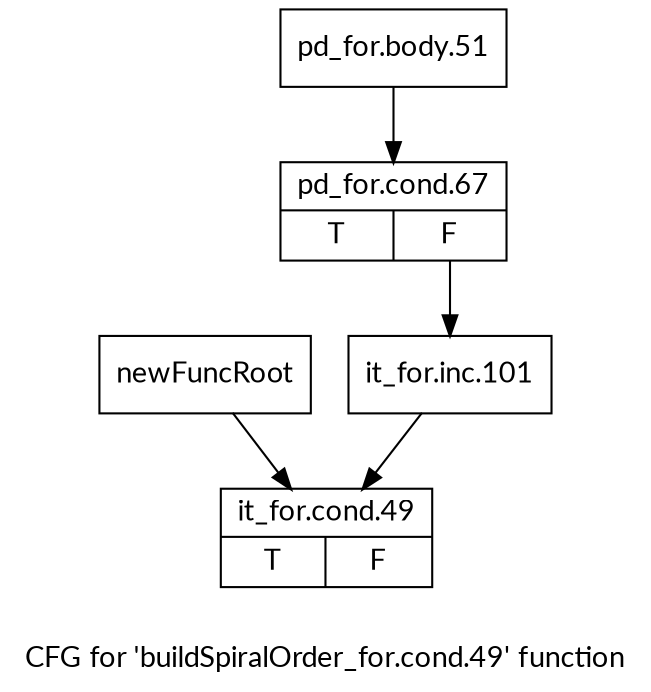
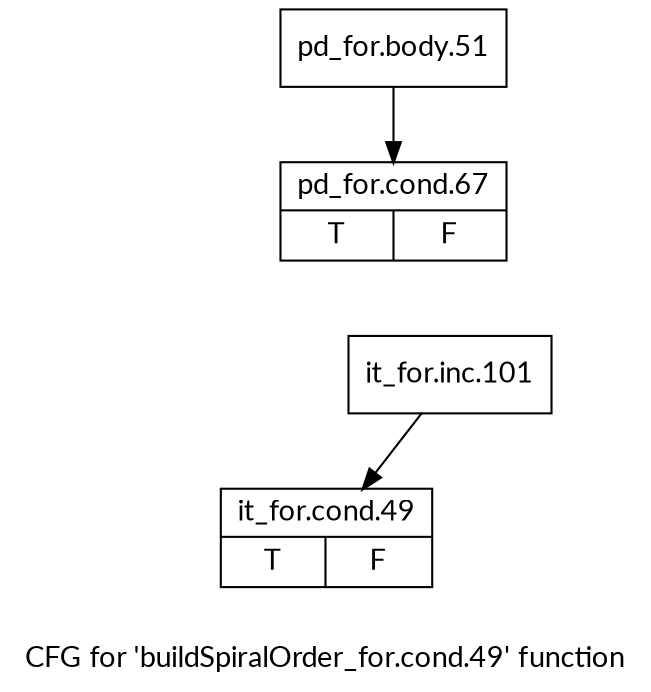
(450, 288) -> none
(205, 375) -> none
